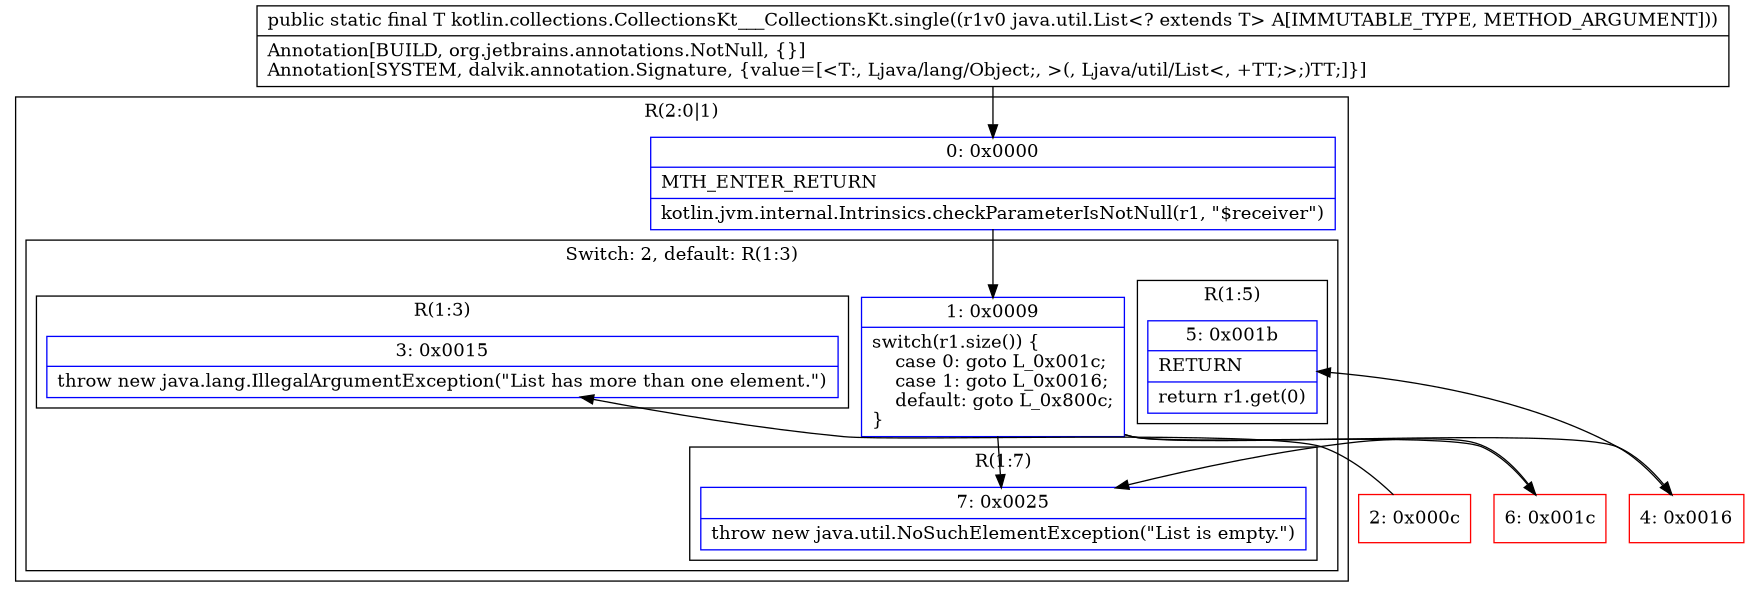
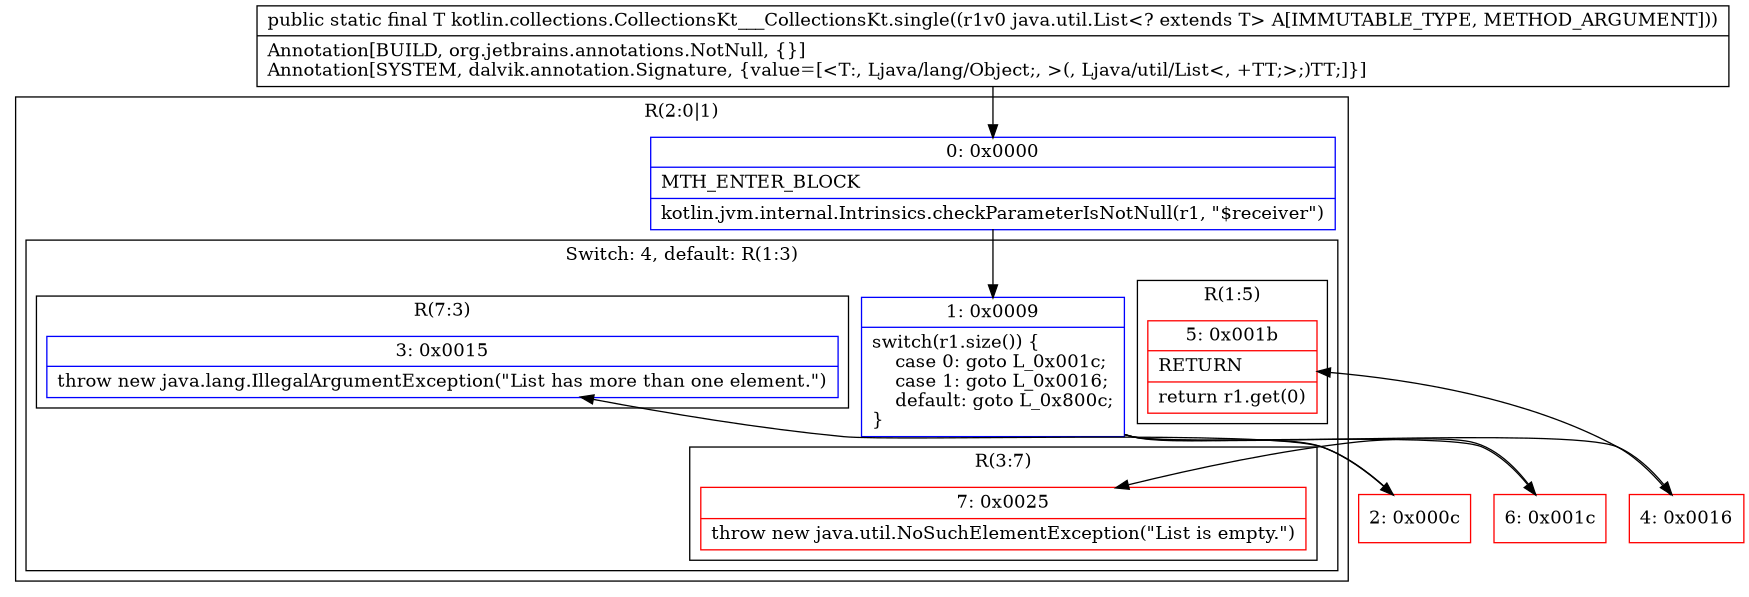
(769, 182) -> (761, 182)
(682, 255) -> (682, 255)
(442, 311) -> (442, 311)
(1232, 367) -> (1232, 367)
(999, 455) -> (1260, 440)
(1003, 462) -> (1003, 462)
(1003, 519) -> (1003, 519)
